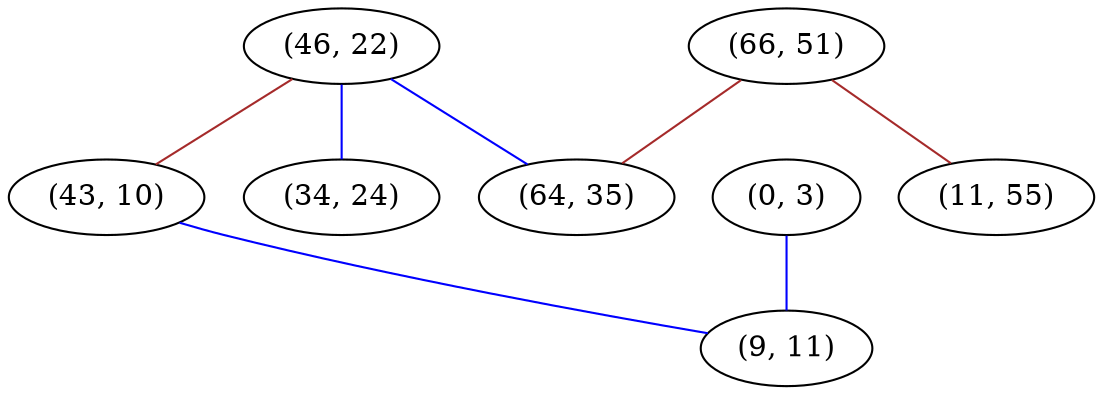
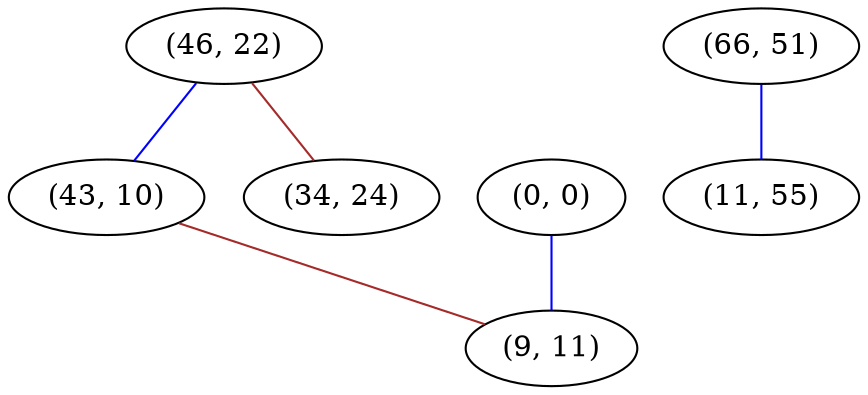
(224, 122) -> (165, 122)
(342, 122) -> (283, 122)
(892, 122) -> (761, 122)
(577, 197) -> none
(787, 197) -> (552, 197)
(442, 284) -> (332, 274)
